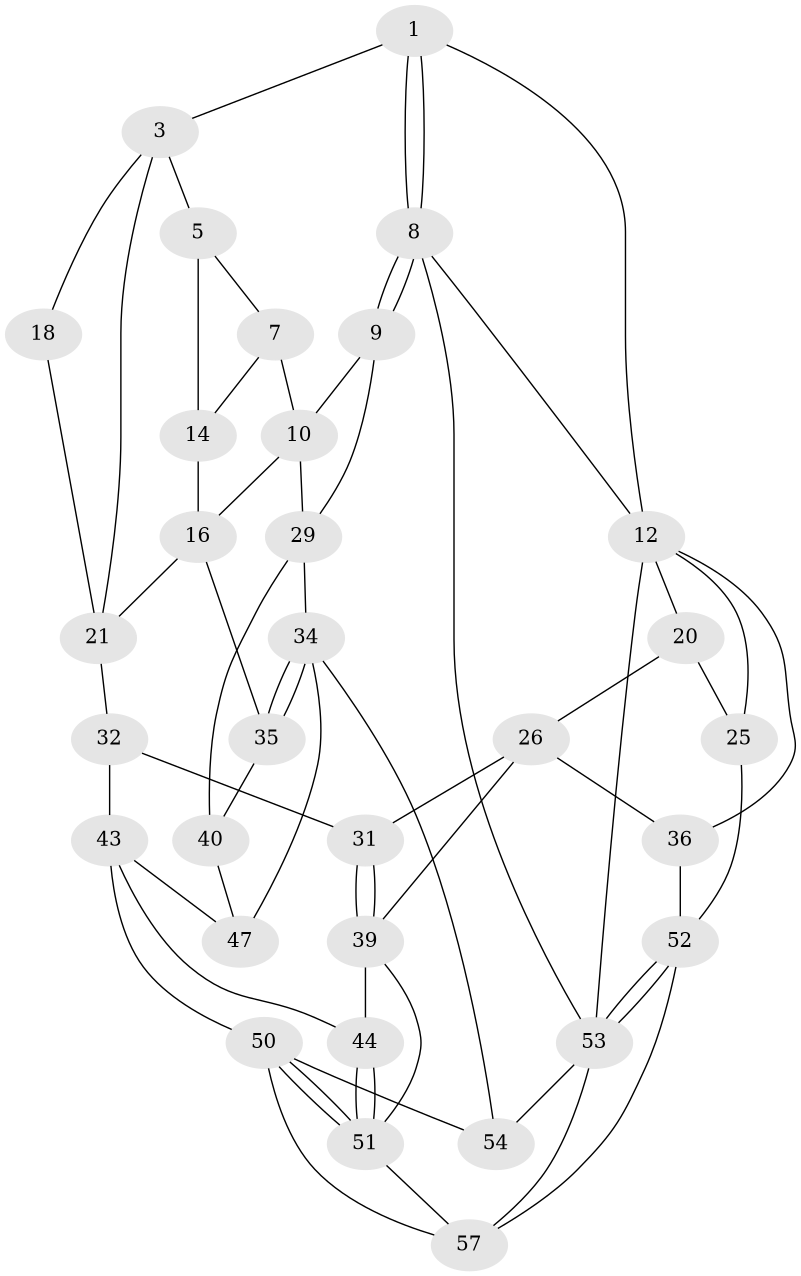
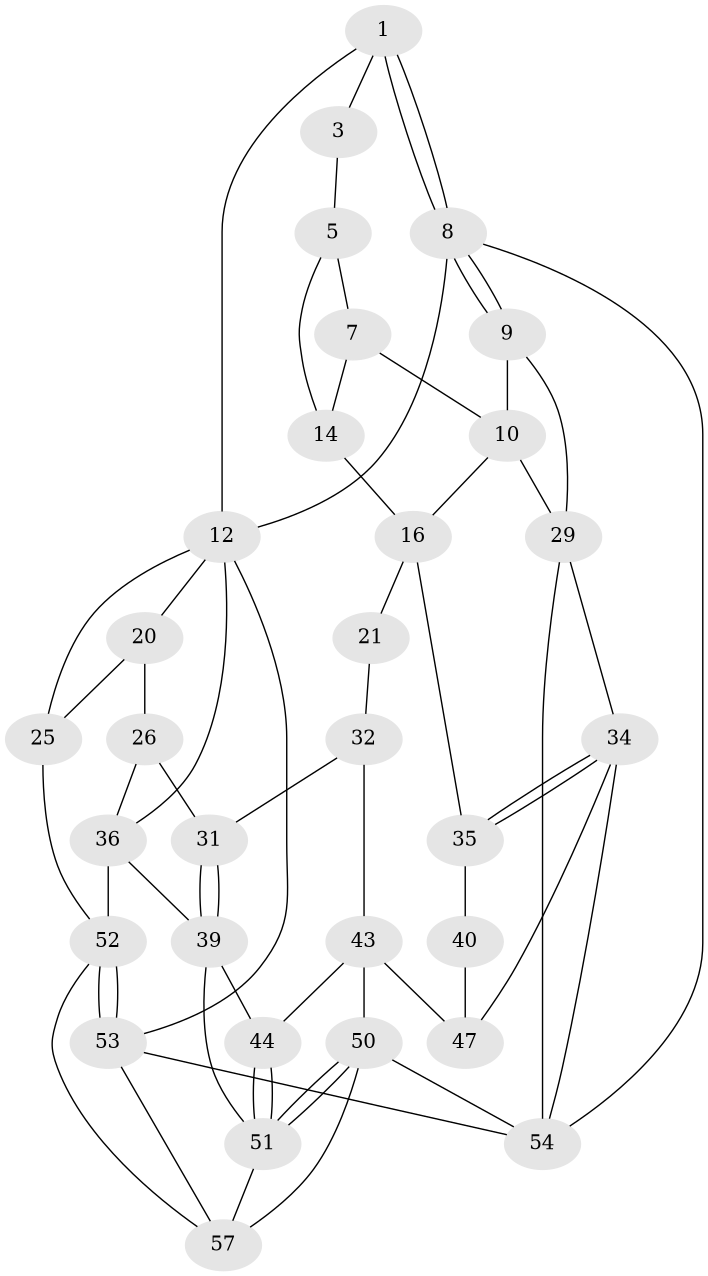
(44, 335) -> none
(121, 384) -> none
(455, 649) -> (703, 652)
(225, 680) -> (543, 840)
(448, 841) -> (159, 891)
